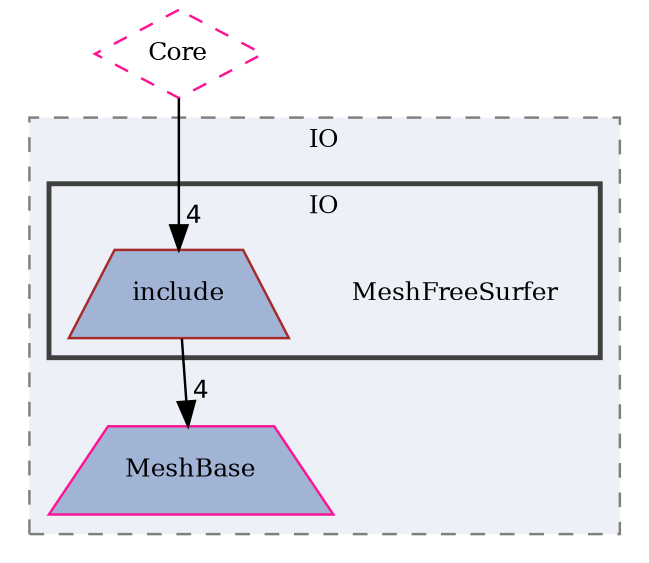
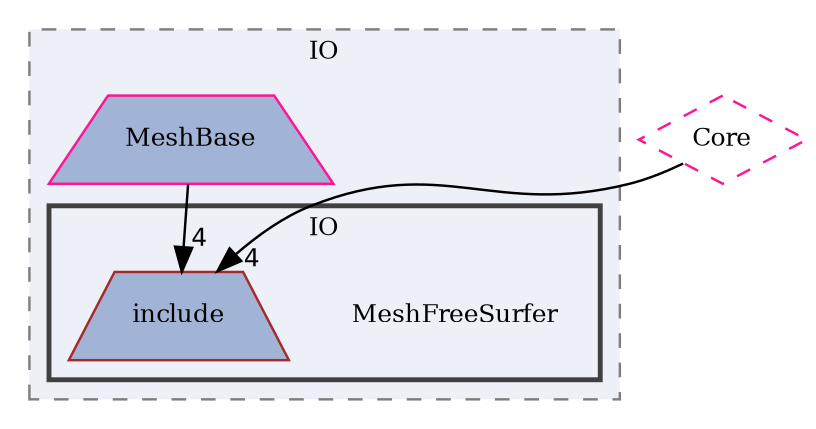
(184, 373) -> (185, 221)
